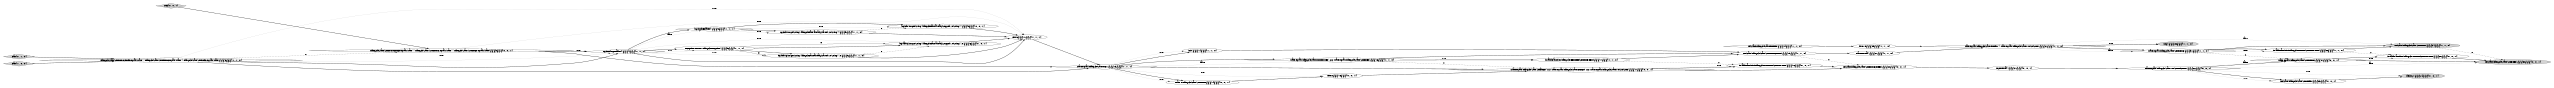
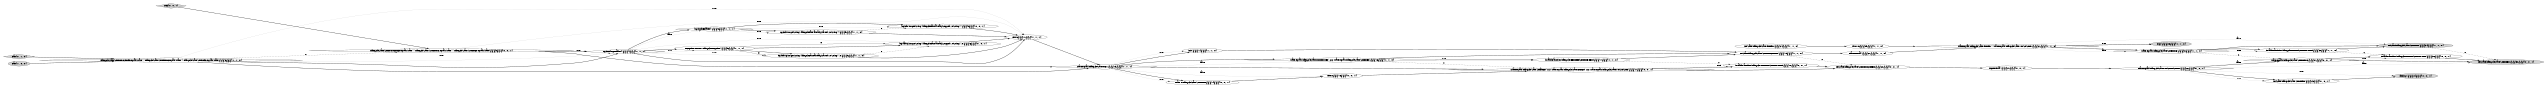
(1775, 46) -> (1771, 46)
(19, 64) -> (19, 64)
(1203, 73) -> (1203, 73)
